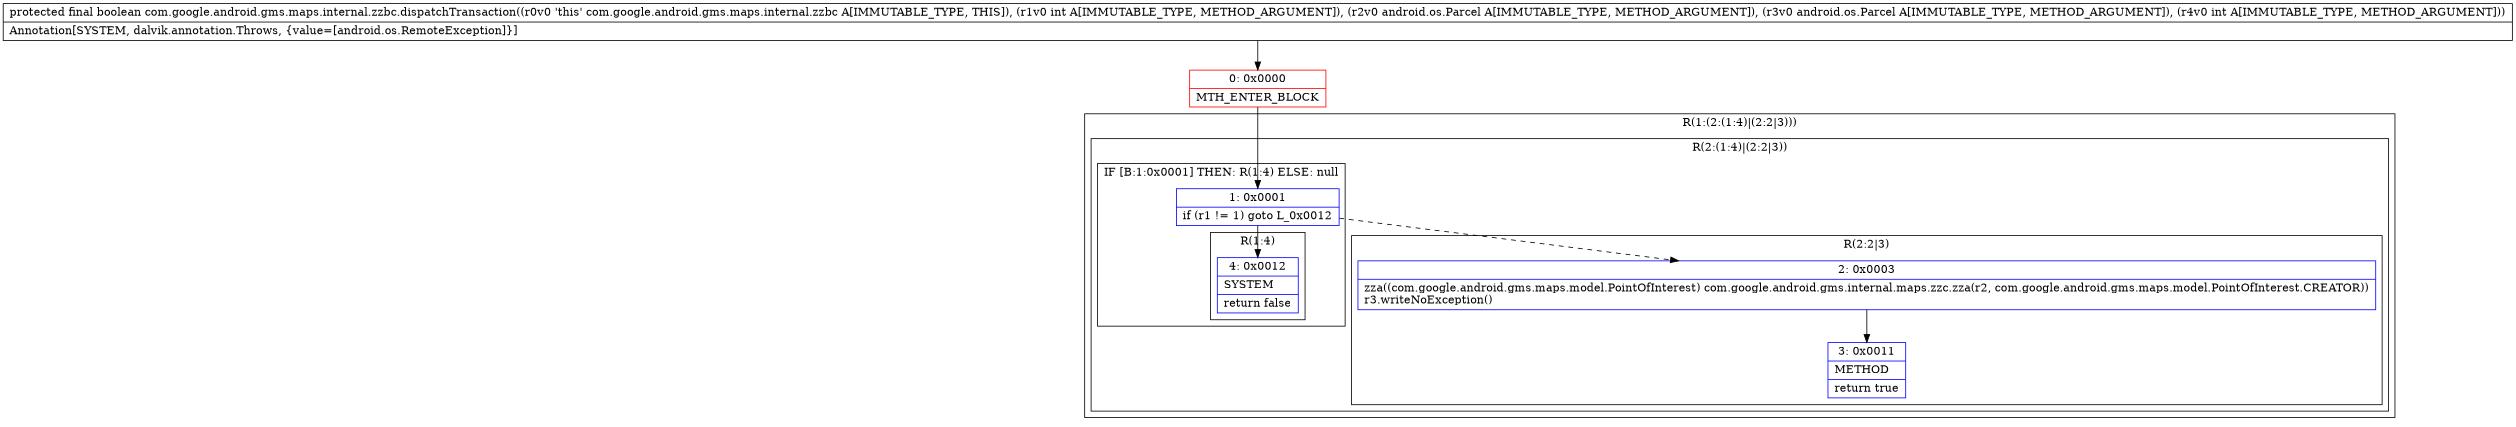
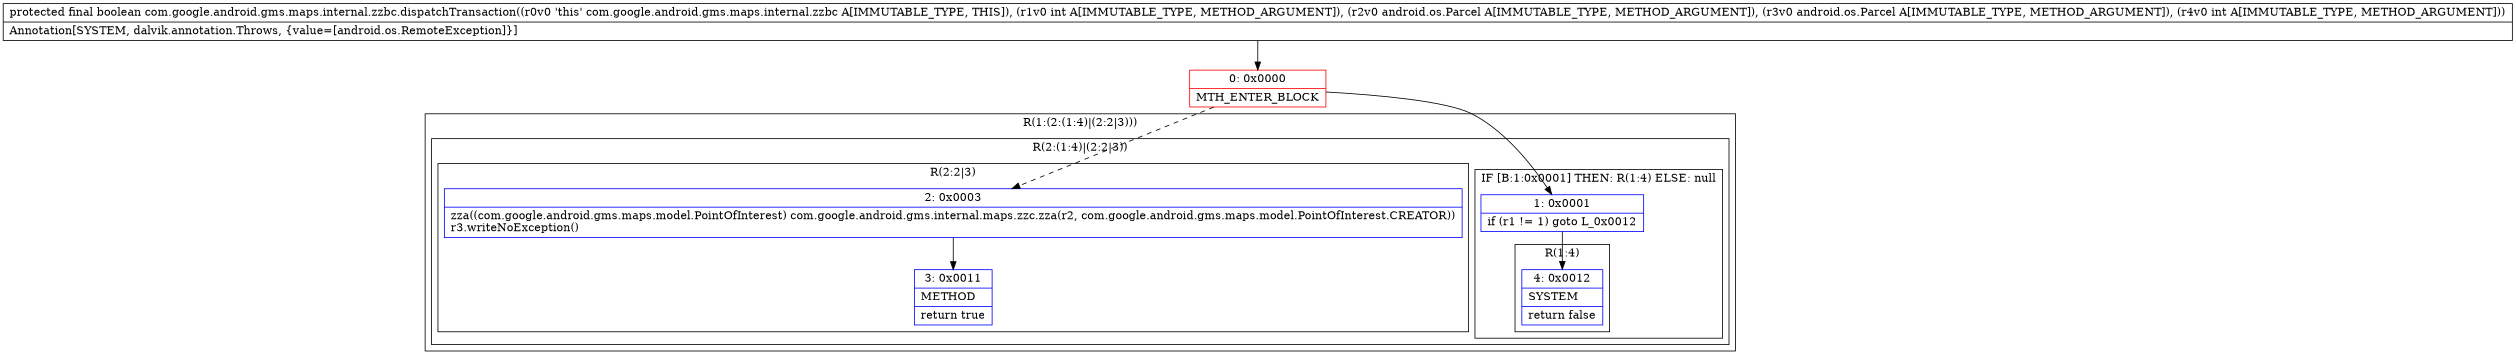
(1521, 241) -> (1117, 146)
